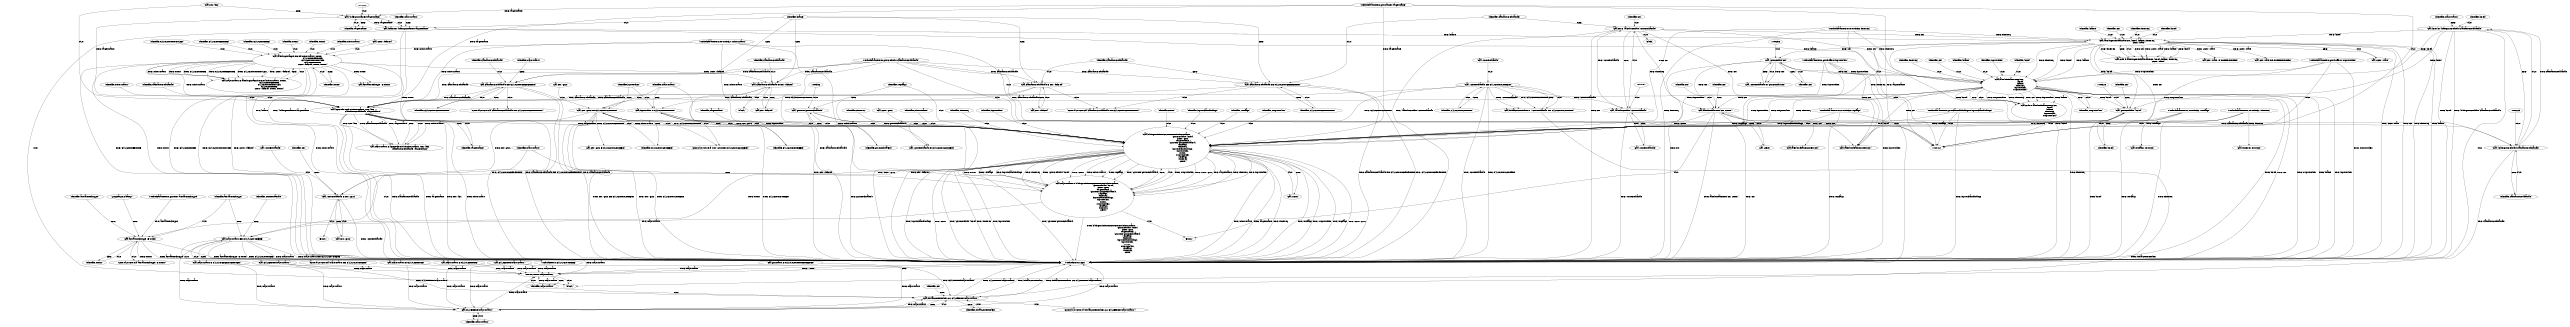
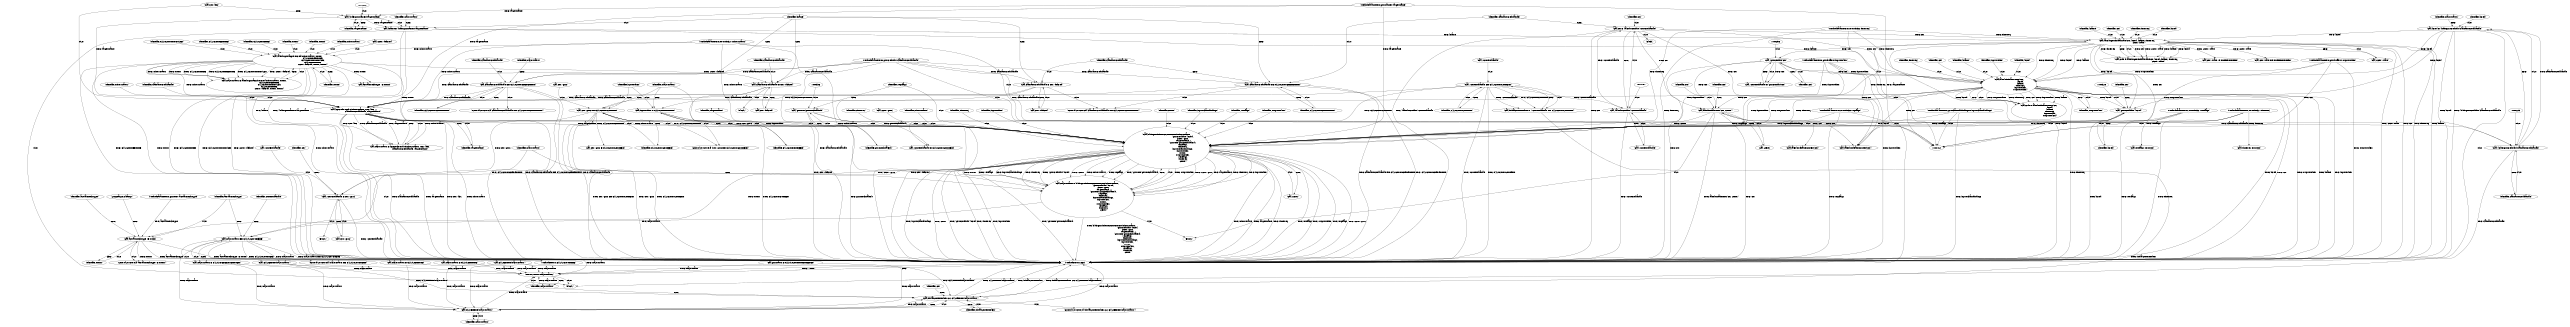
(2175, 11) -> none
(2308, 98) -> (2308, 98)
